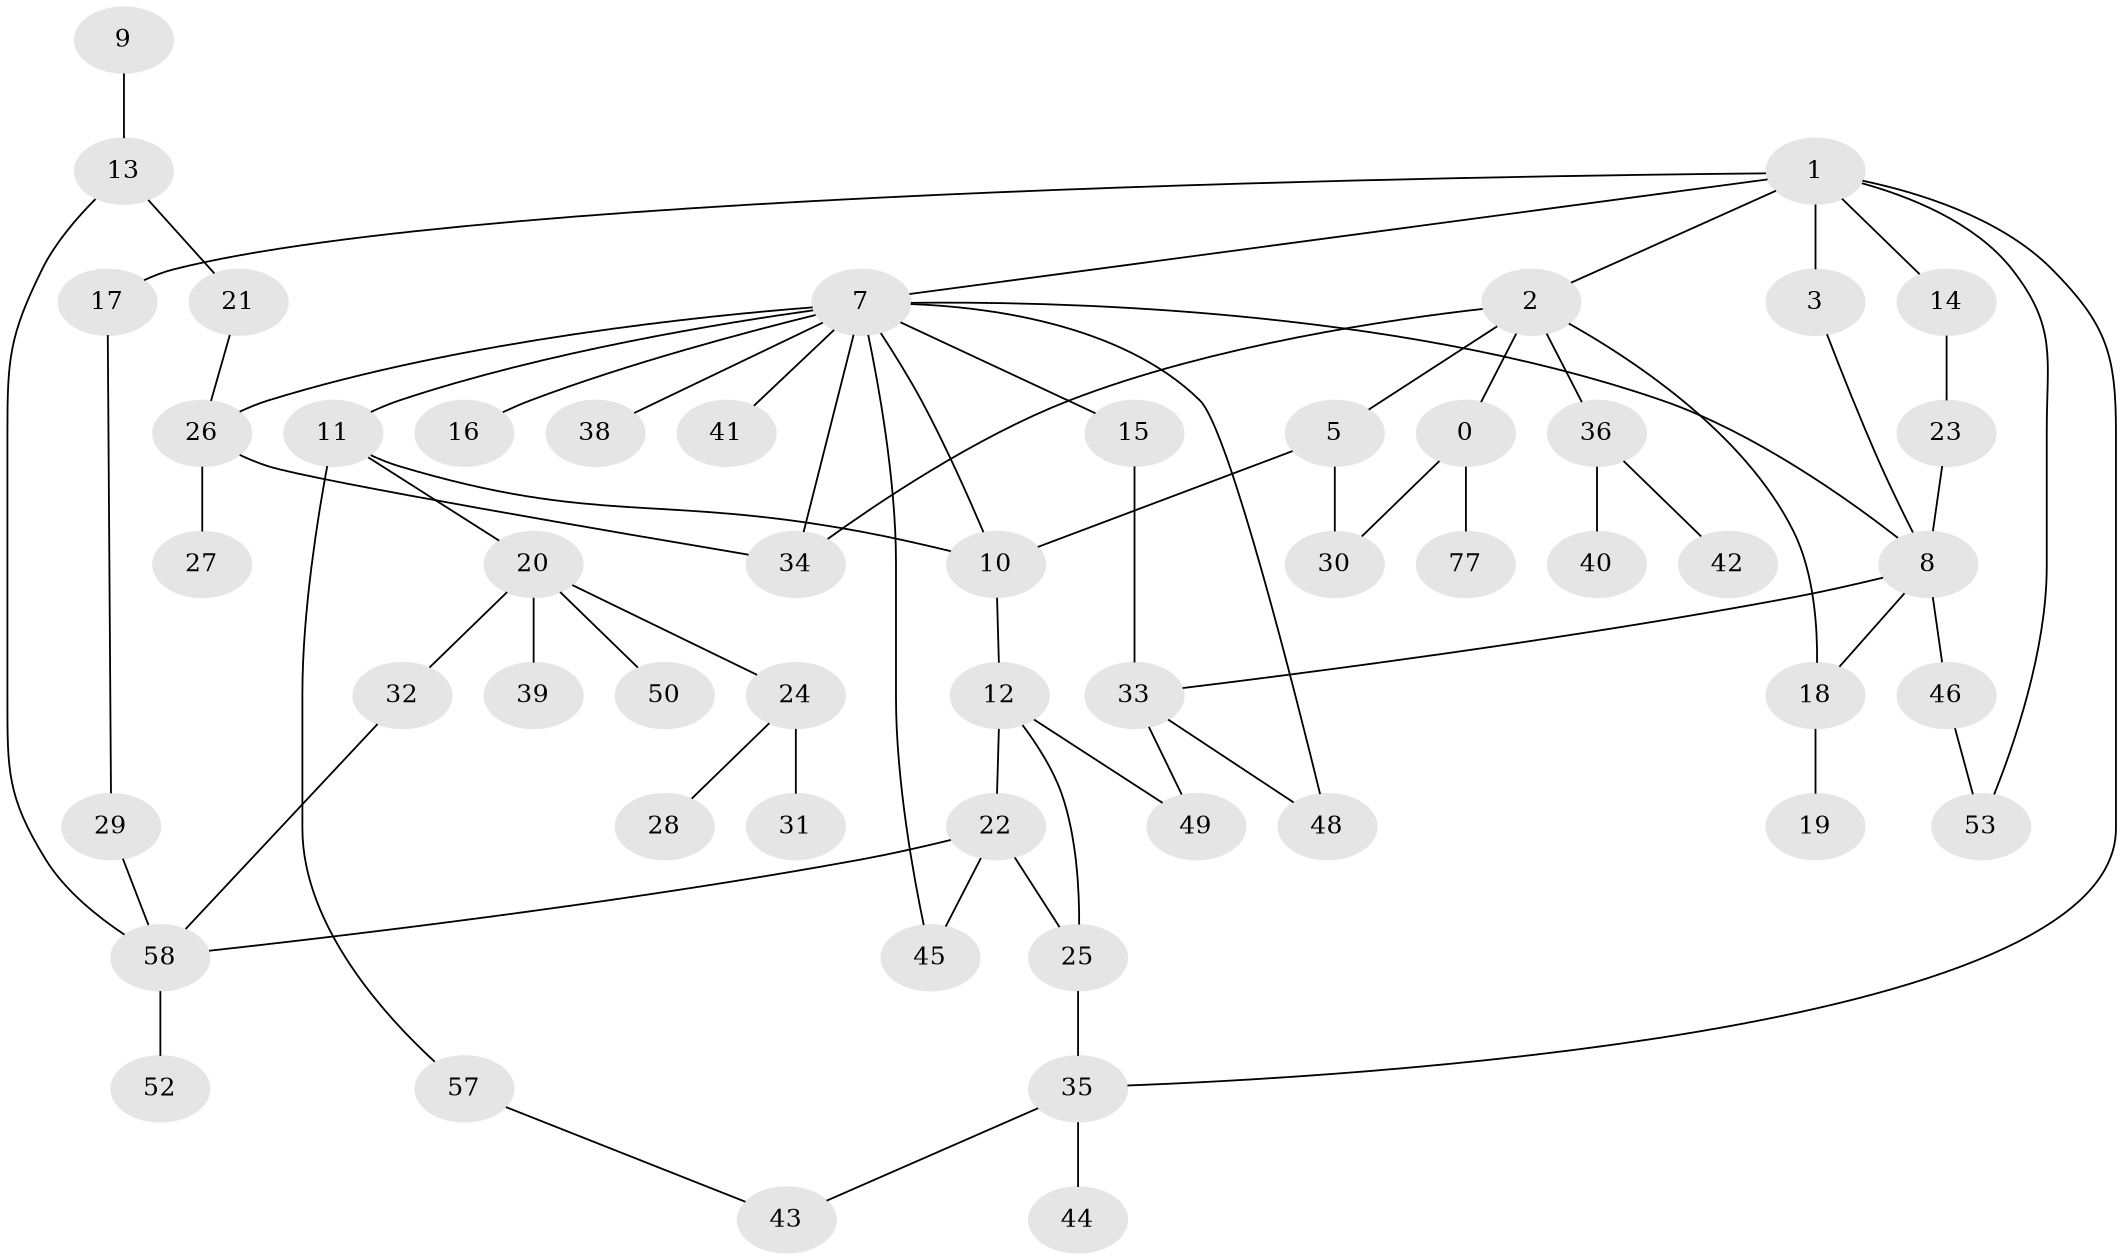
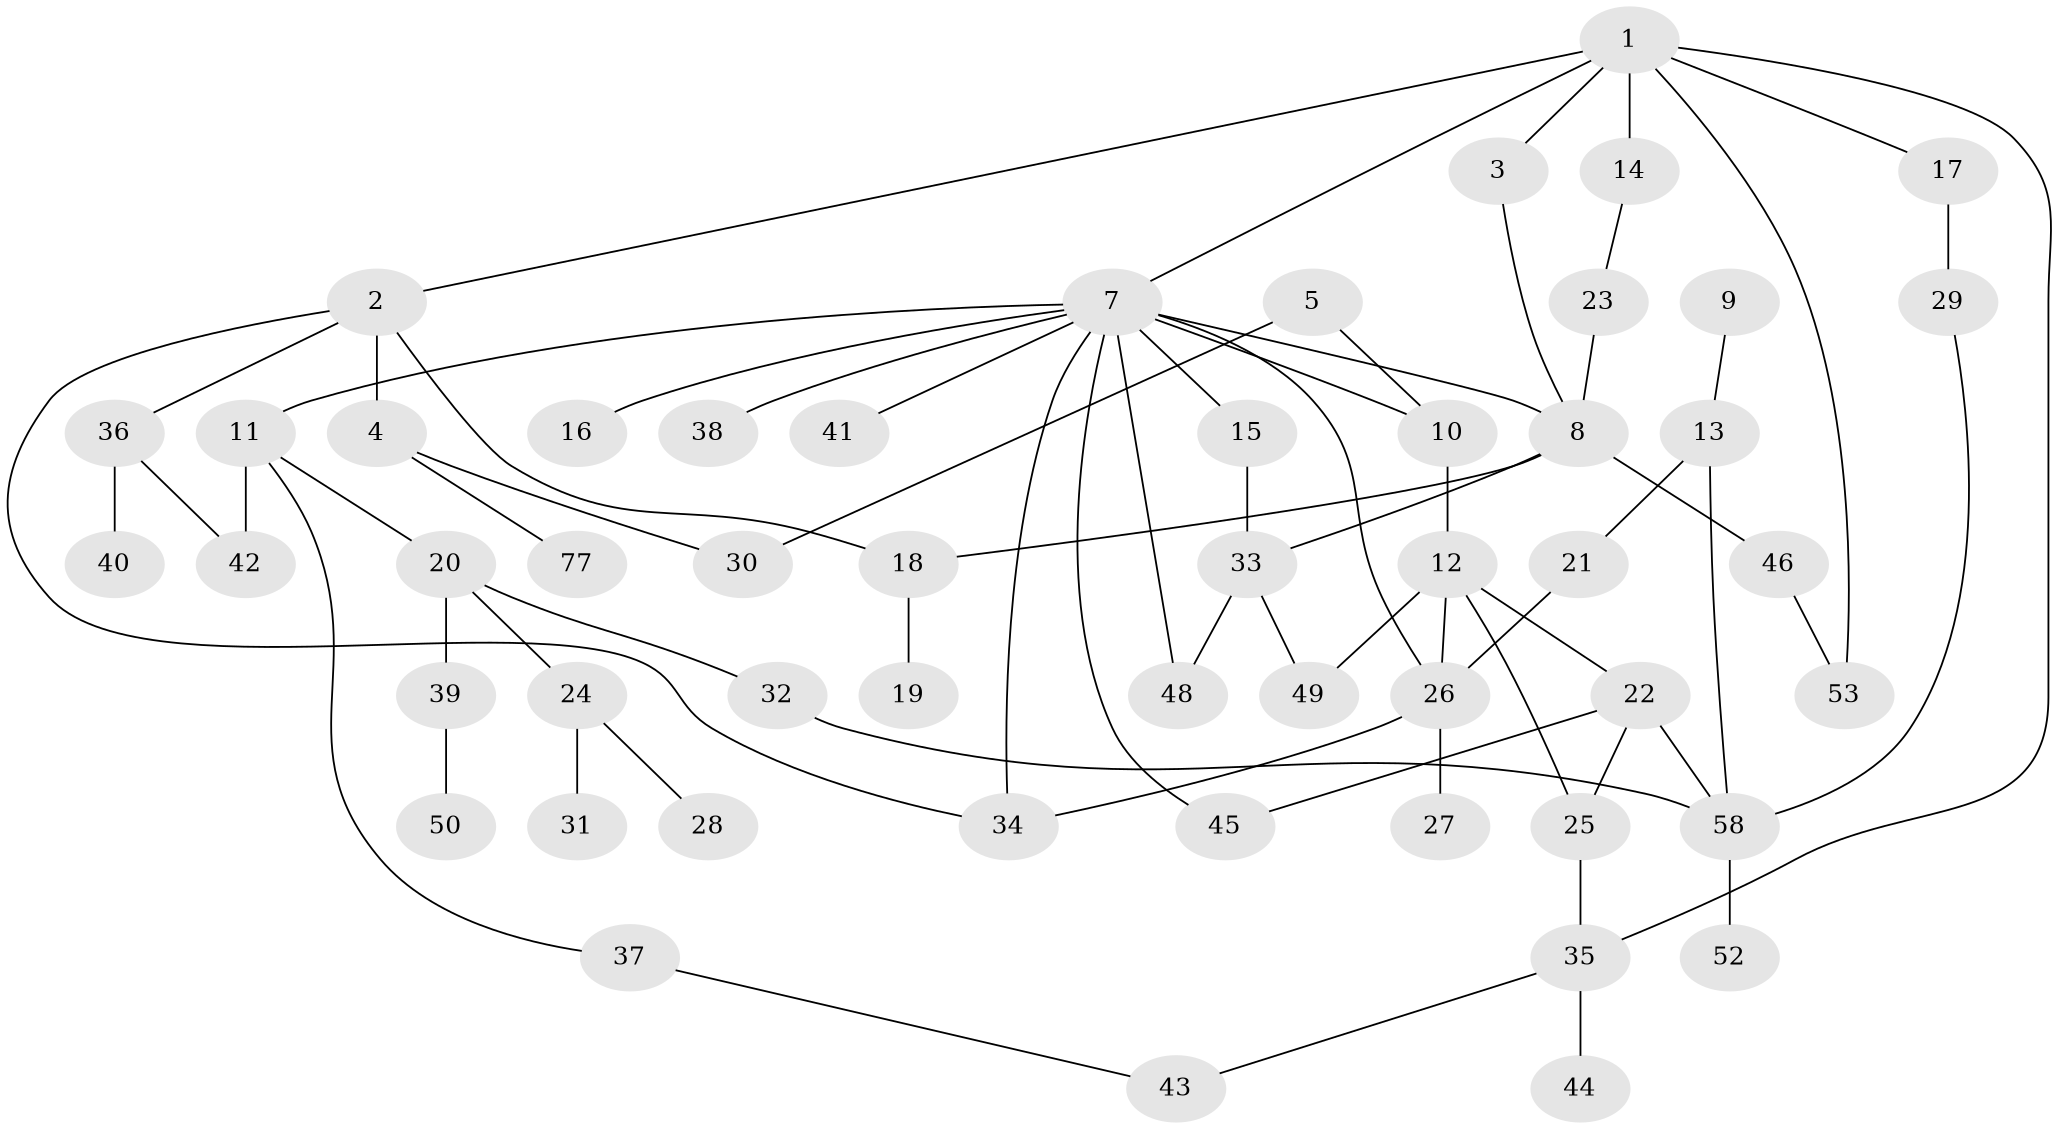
(1433, 368) -> none
(1466, 433) -> (377, 433)
(659, 509) -> (246, 499)
(599, 630) -> (446, 761)
none -> (1444, 630)
(464, 1089) -> (630, 958)
